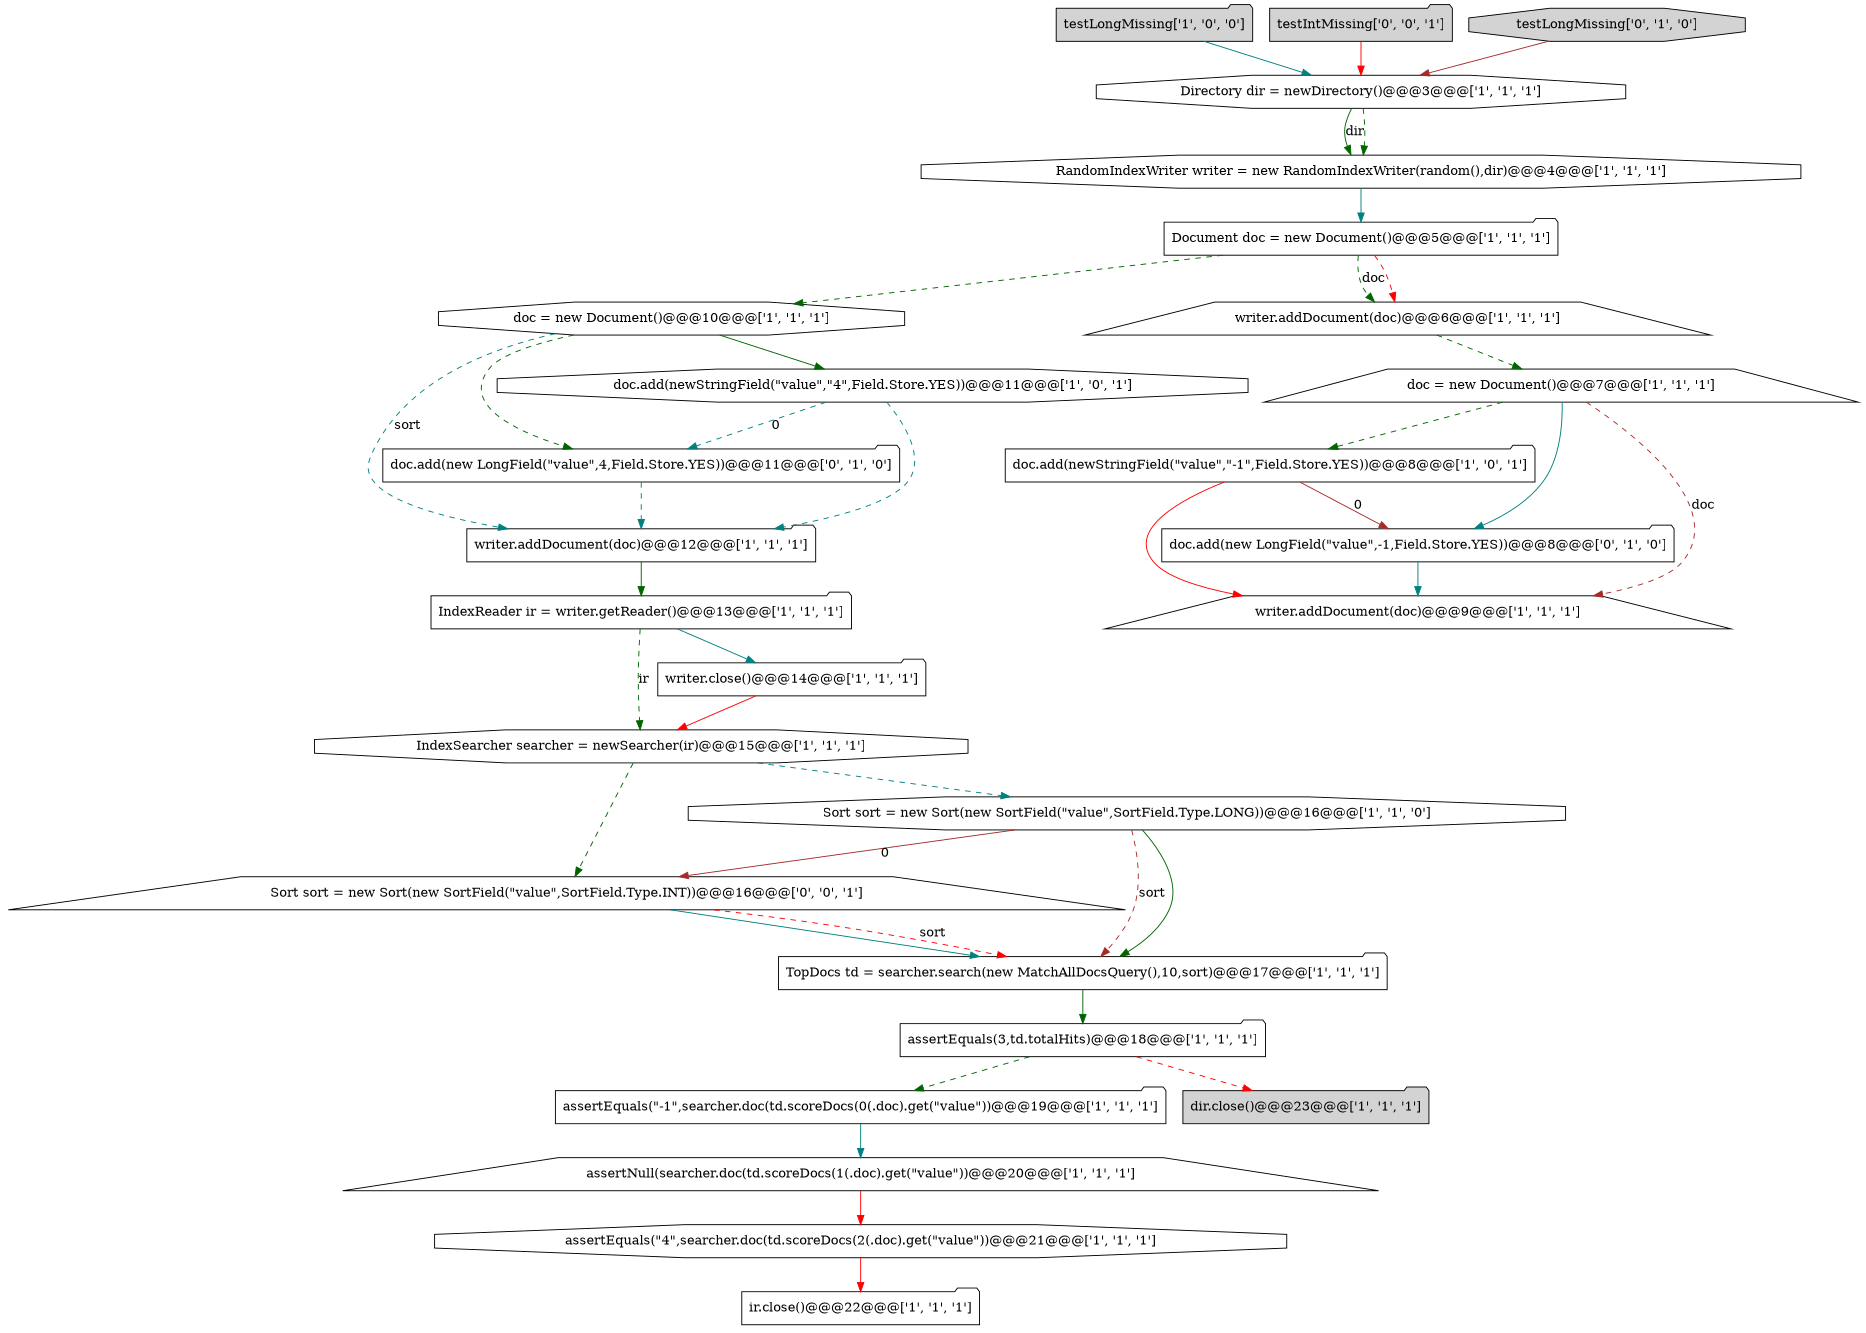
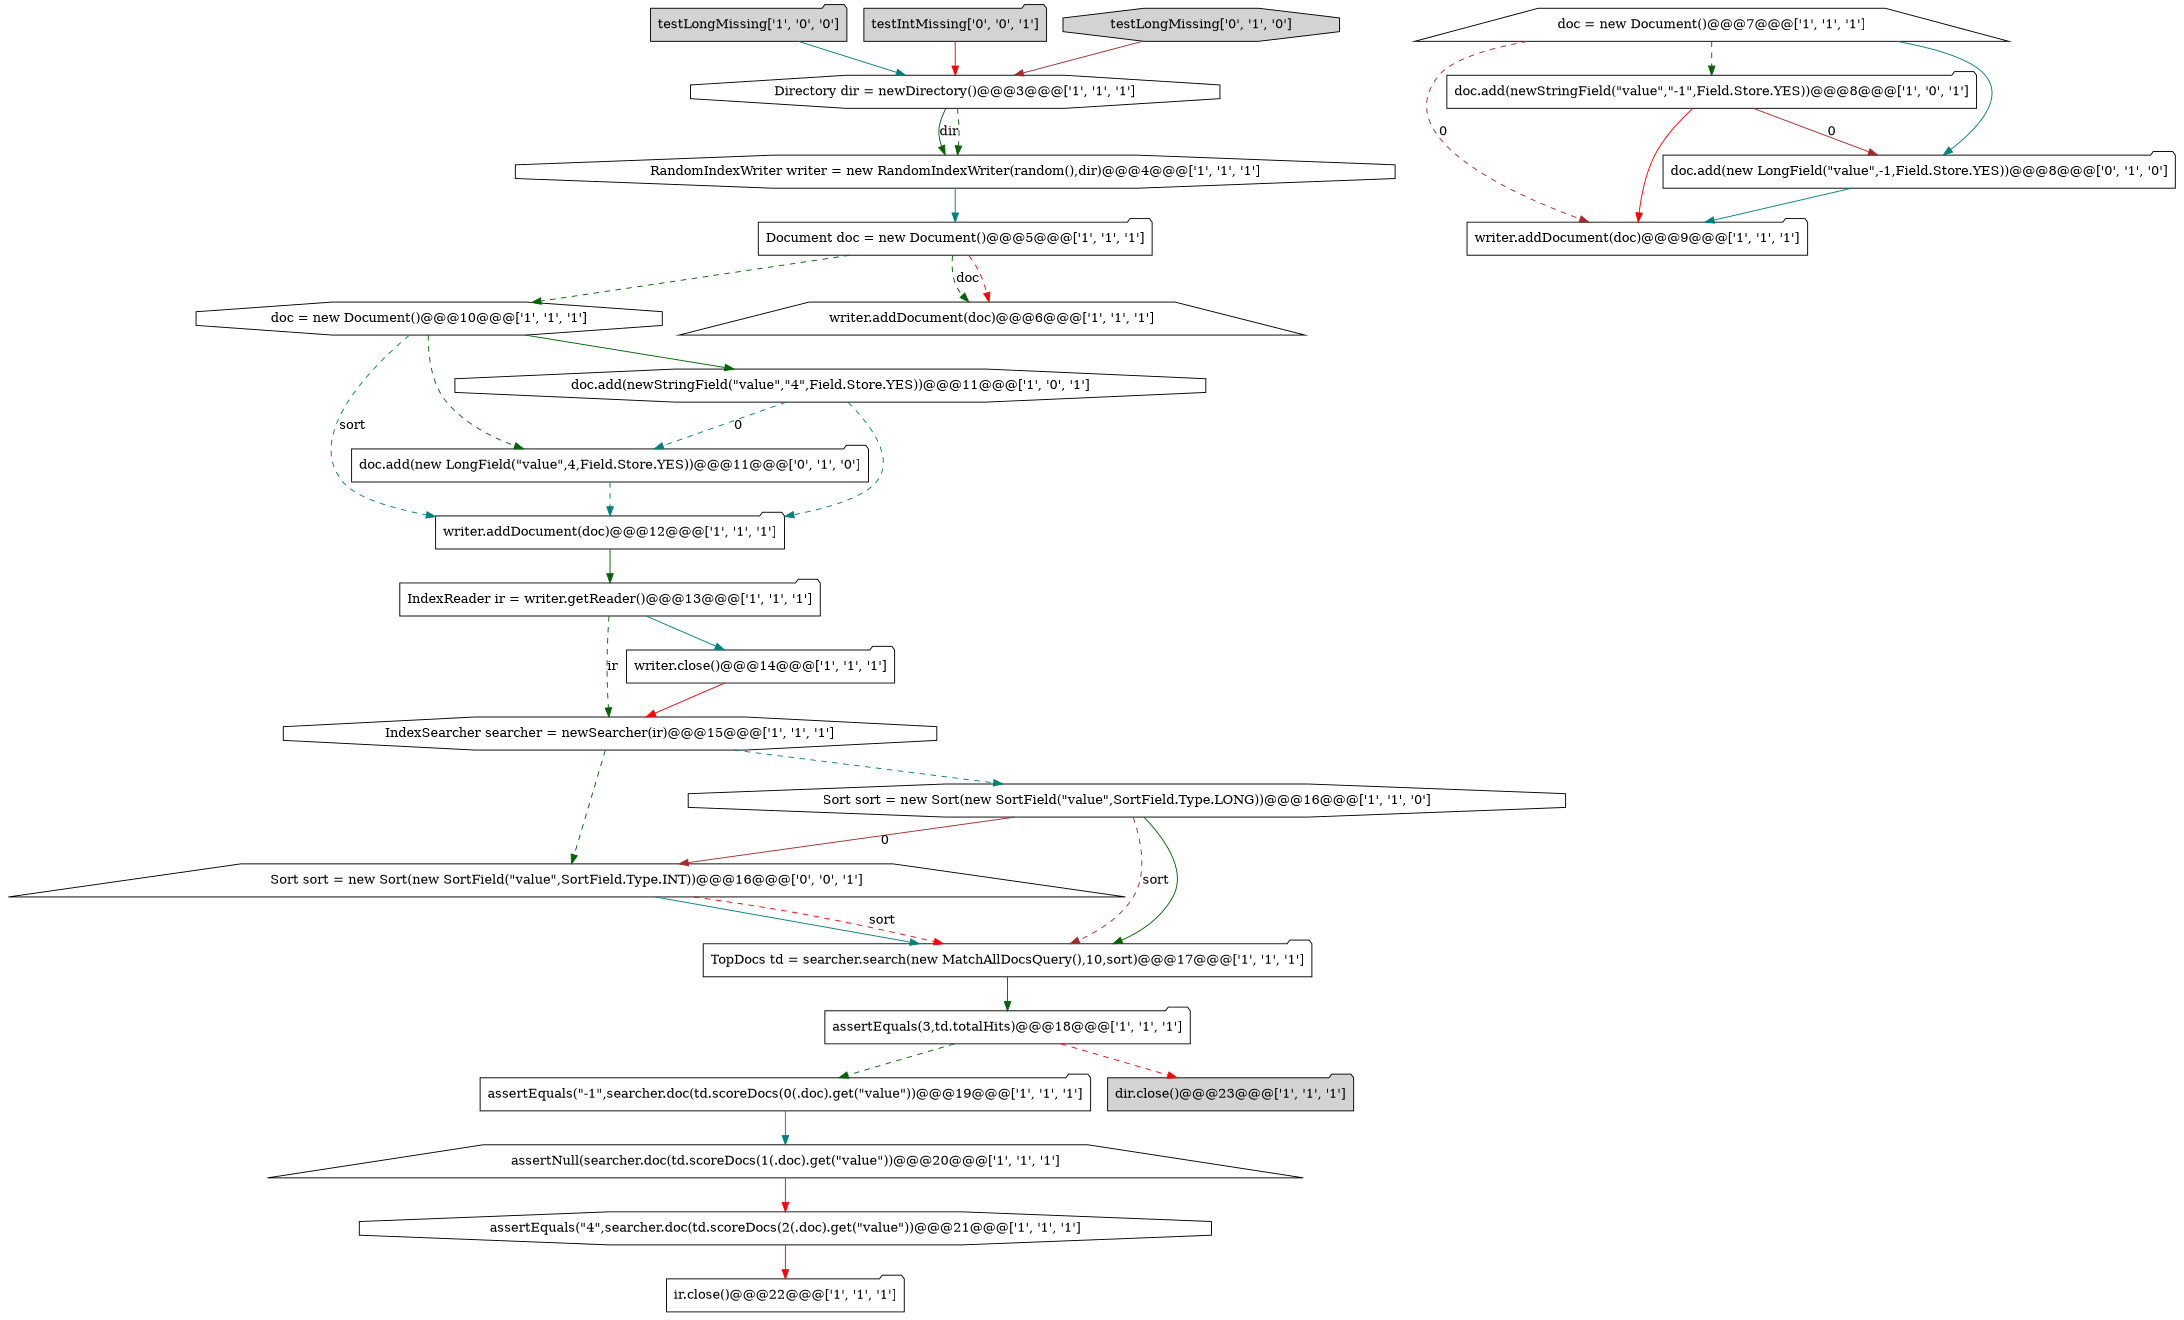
(1475, 350) -> none
(1703, 505) -> (1444, 132)
(1418, 612) -> (1637, 239)
